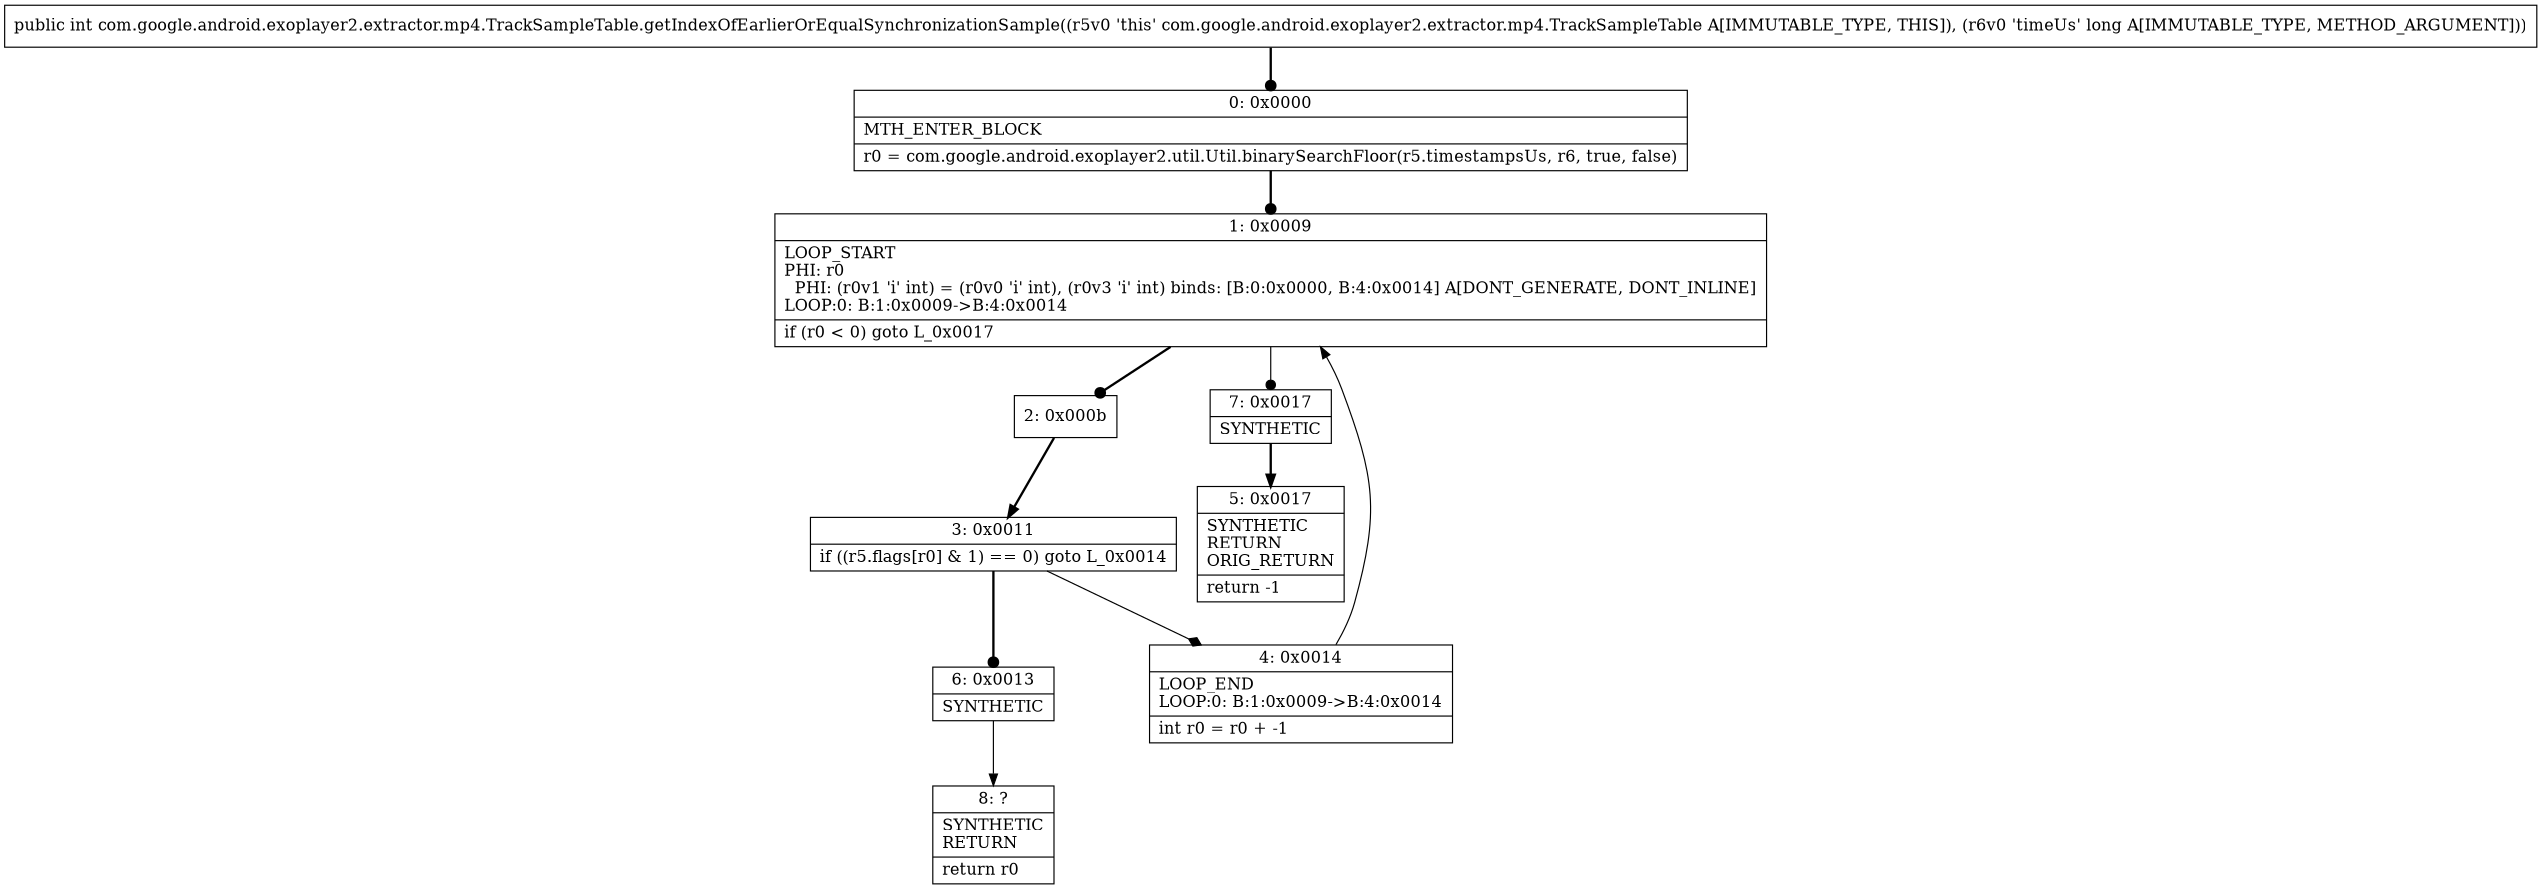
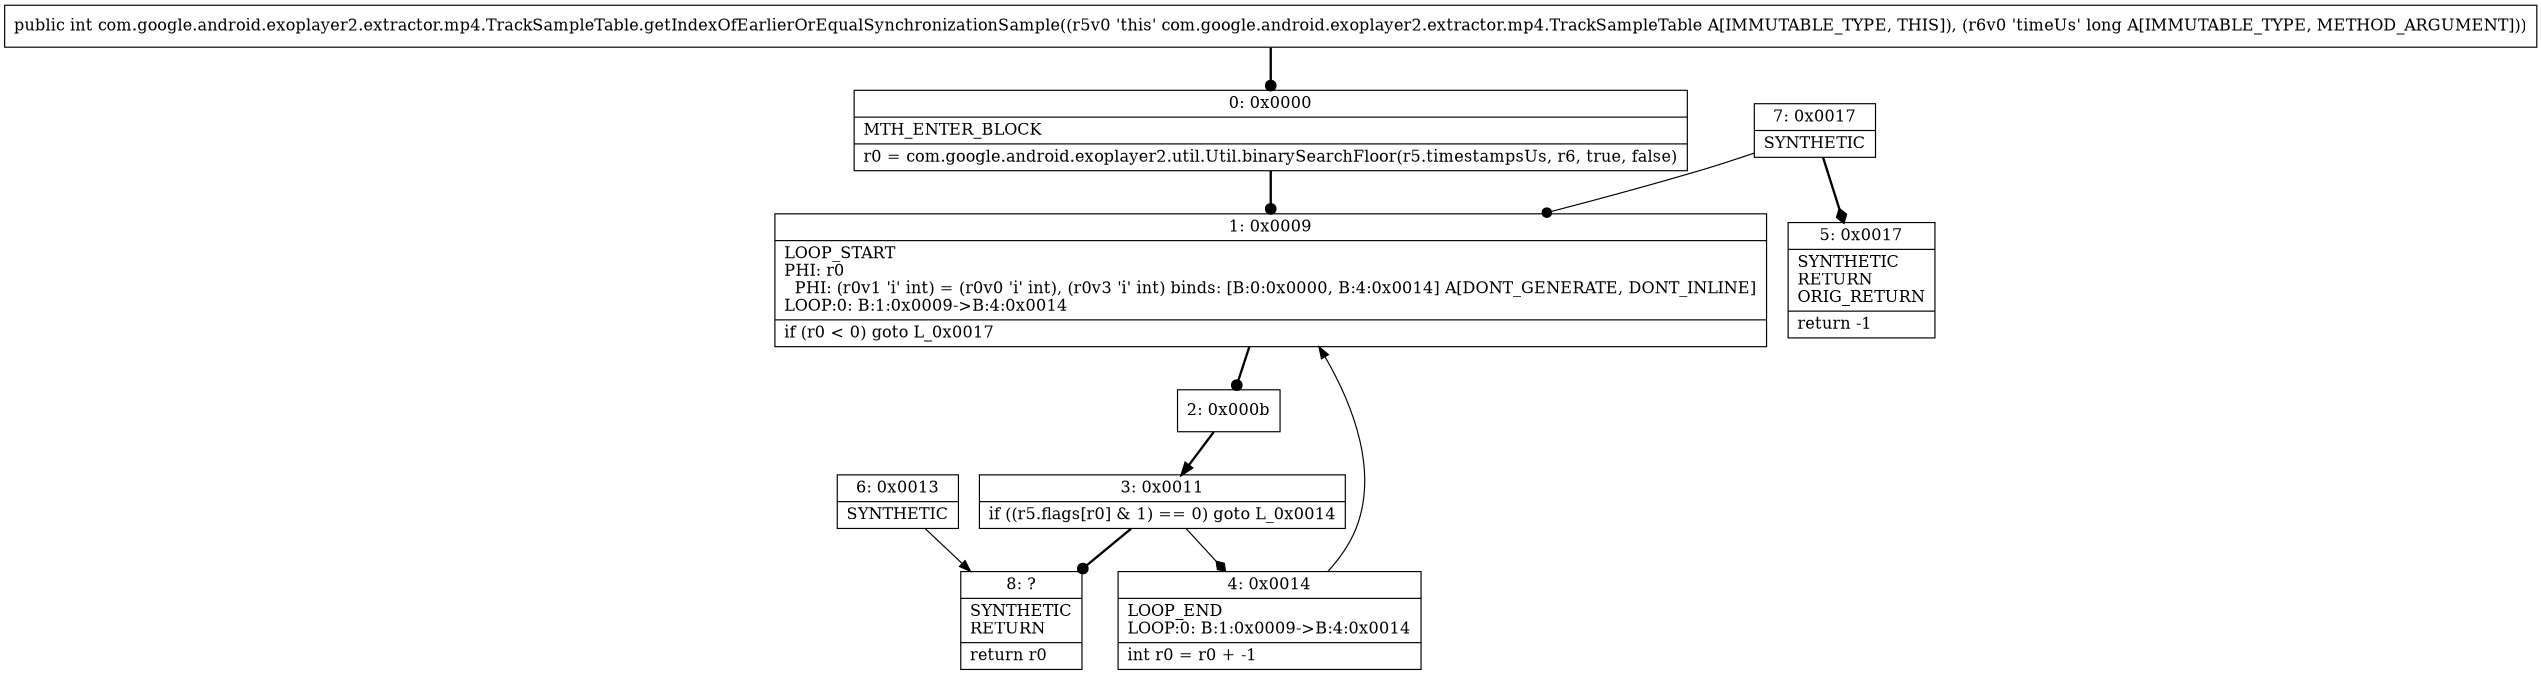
(1271, 363) -> (1653, 184)
(1271, 459) -> (1831, 183)
(993, 614) -> (1109, 547)
